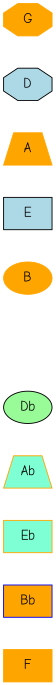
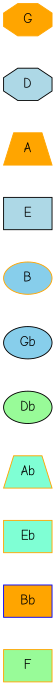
(28, 278) -> (28, 278)
none -> (28, 343)
(28, 666) -> (28, 666)
